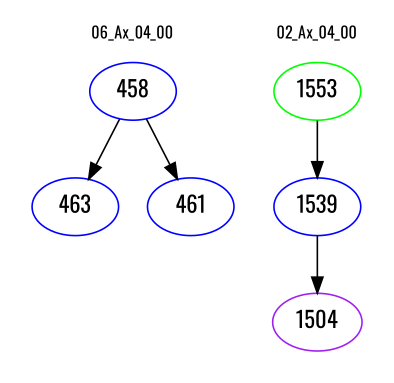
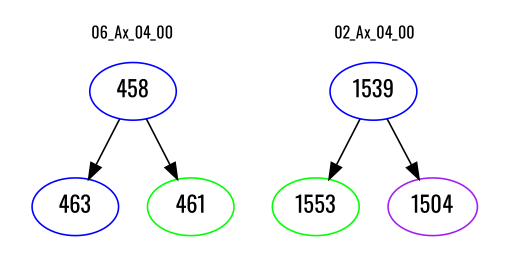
(317, 141) -> (348, 142)
(191, 207) -> (191, 207)
